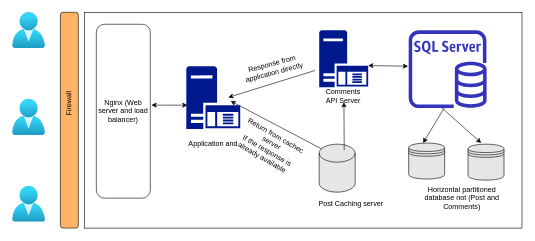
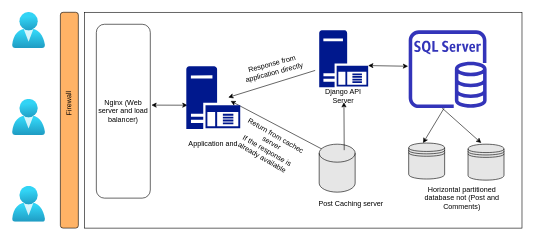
(344, 96) -> (344, 96)
